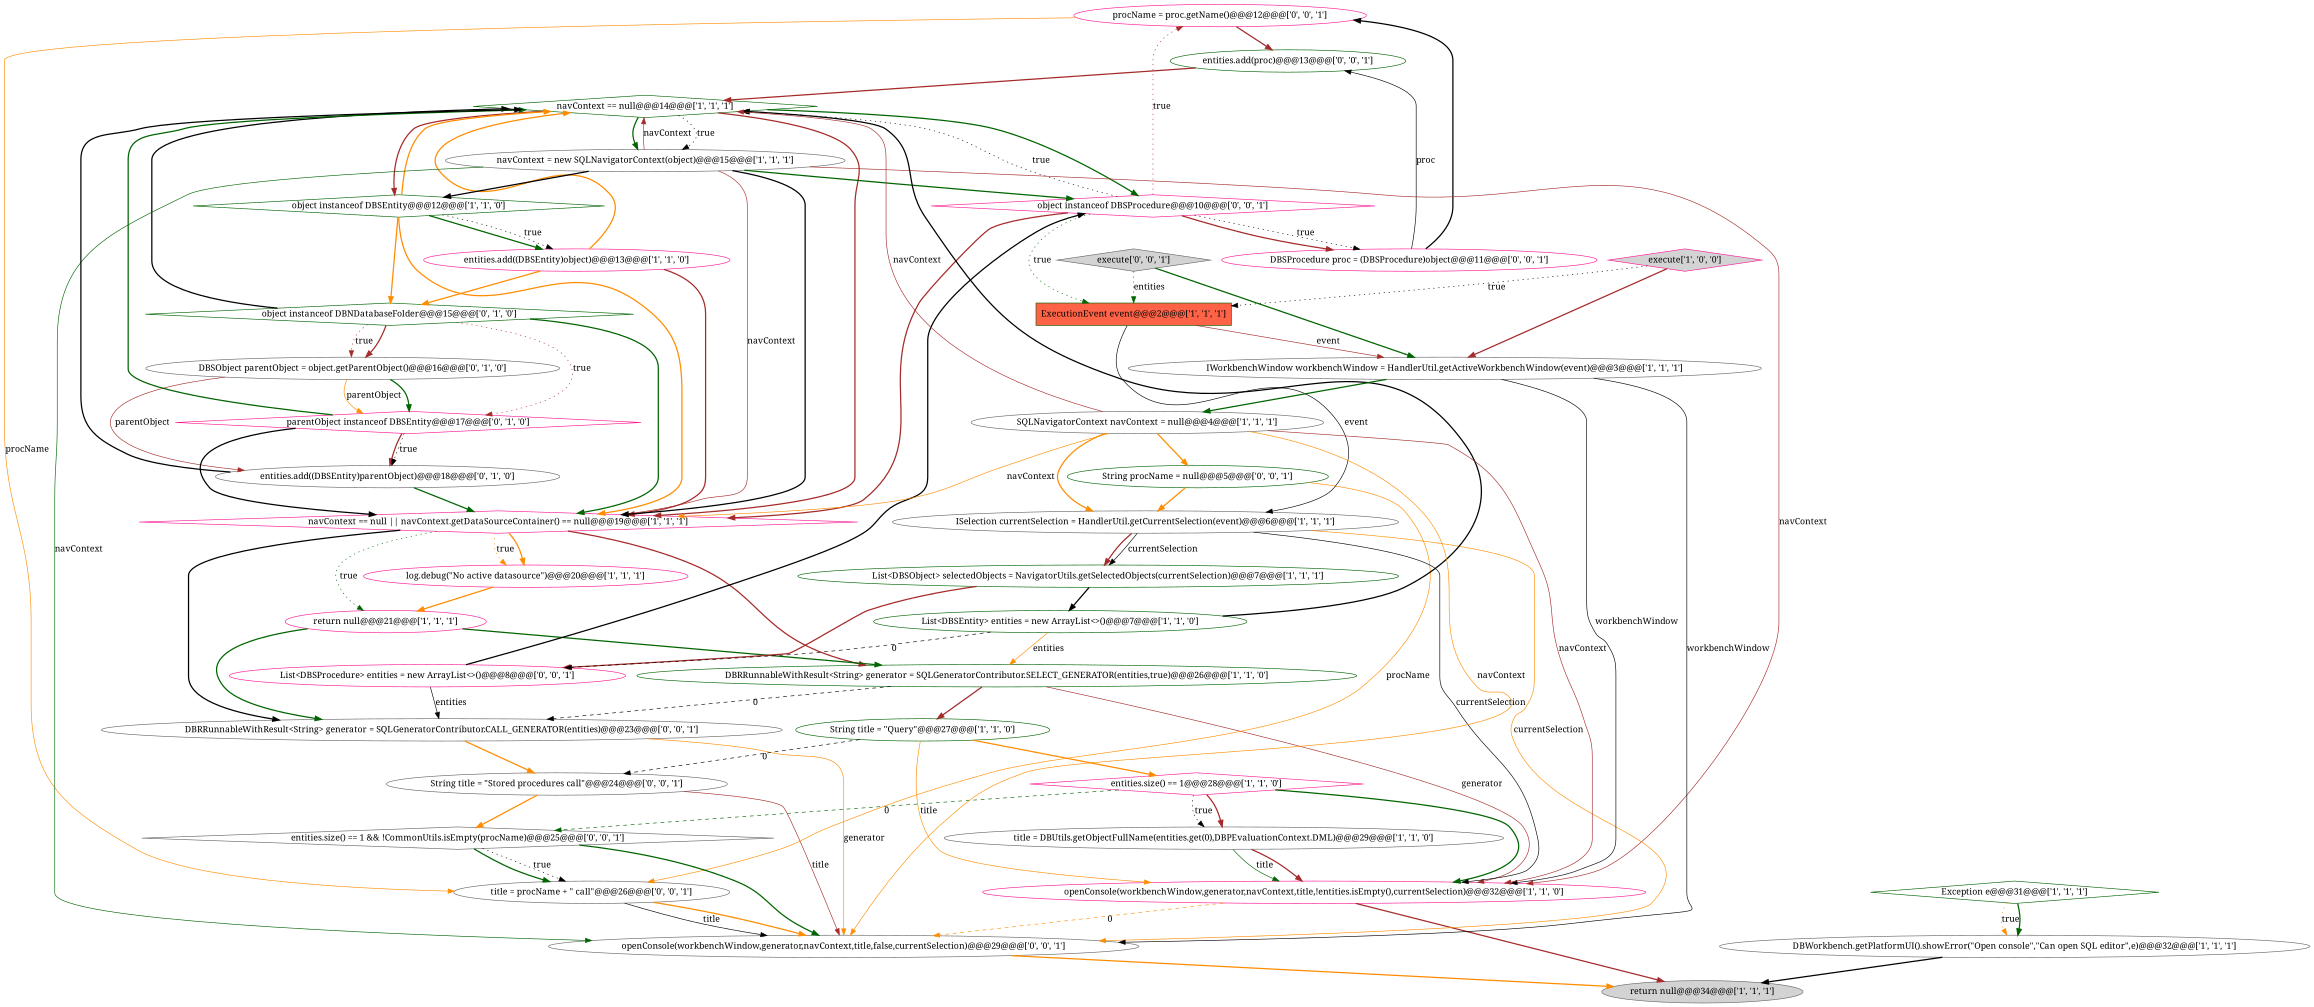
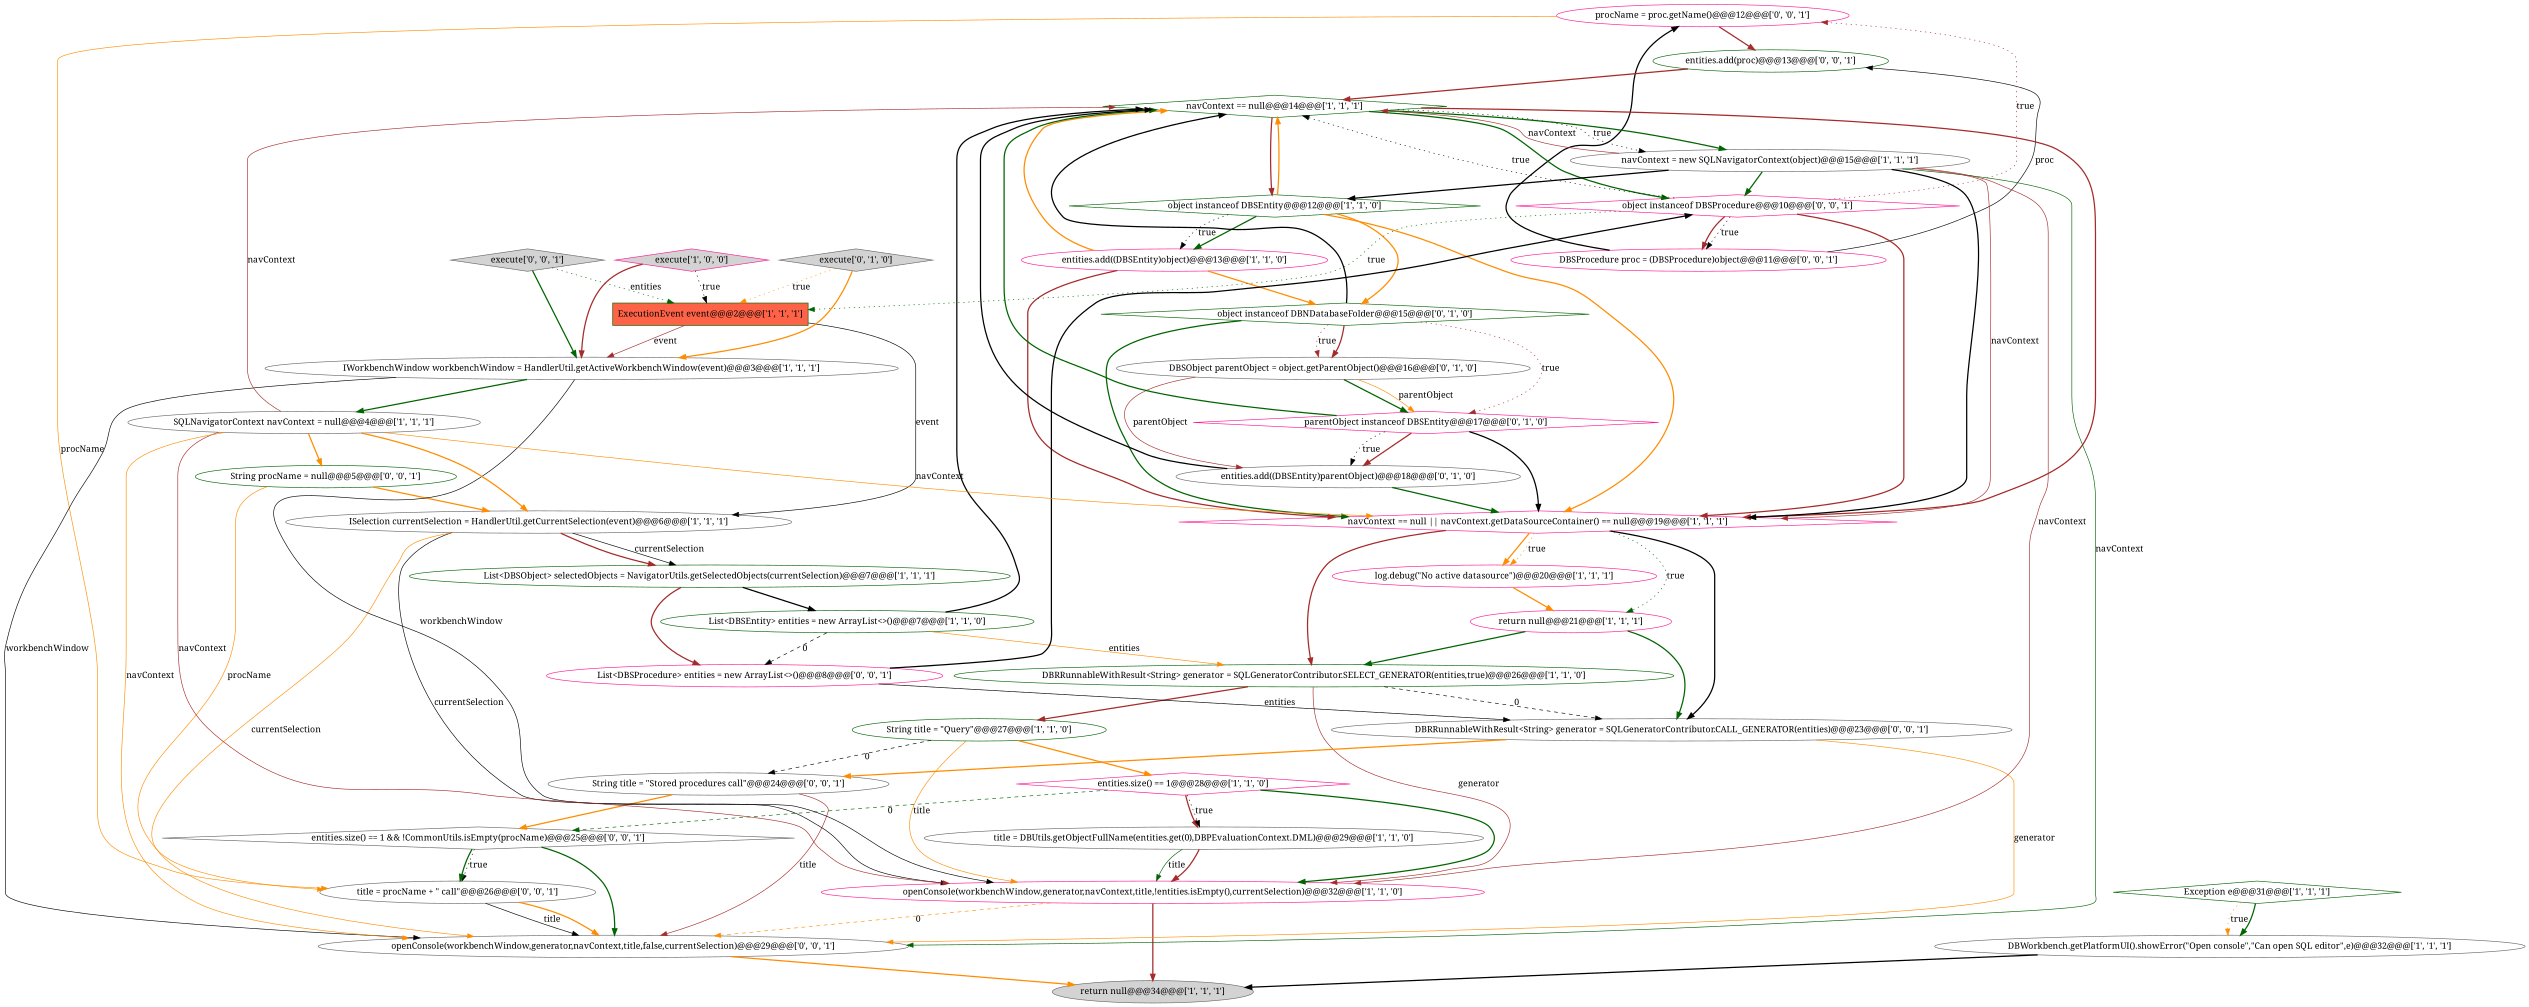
none -> (856, 260)
